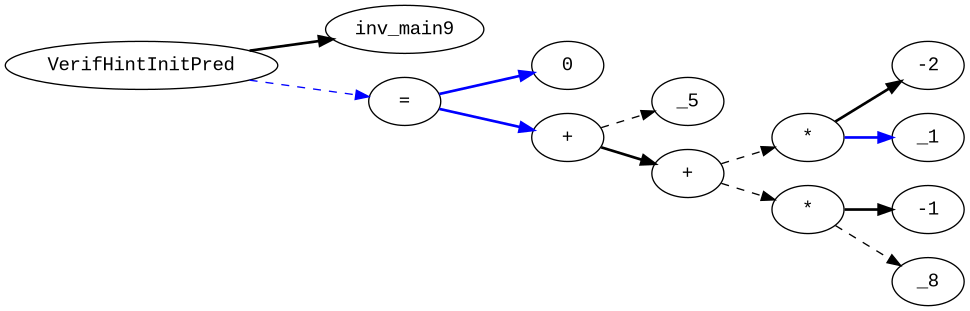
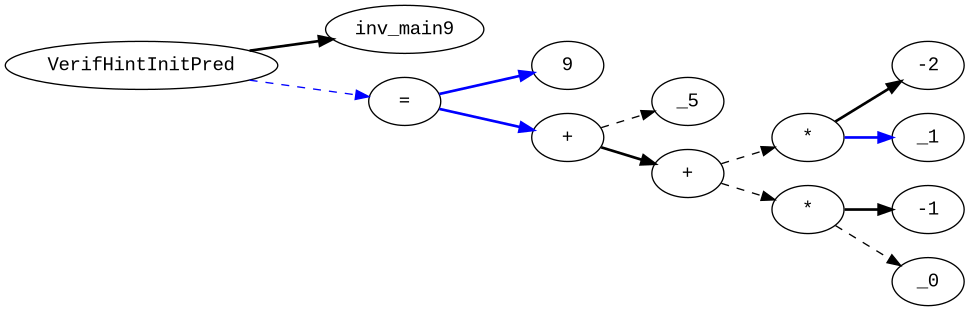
(568, 65) -> (568, 65)
(928, 282) -> (928, 282)
